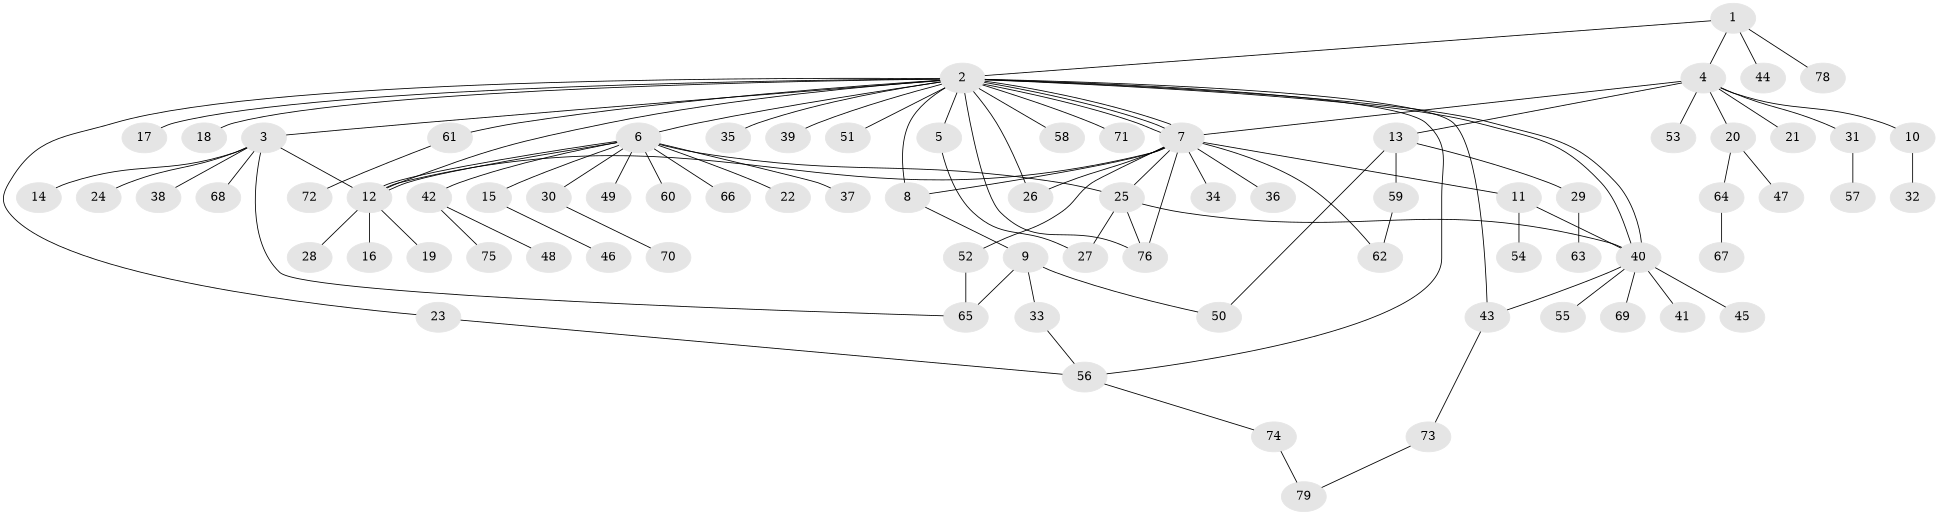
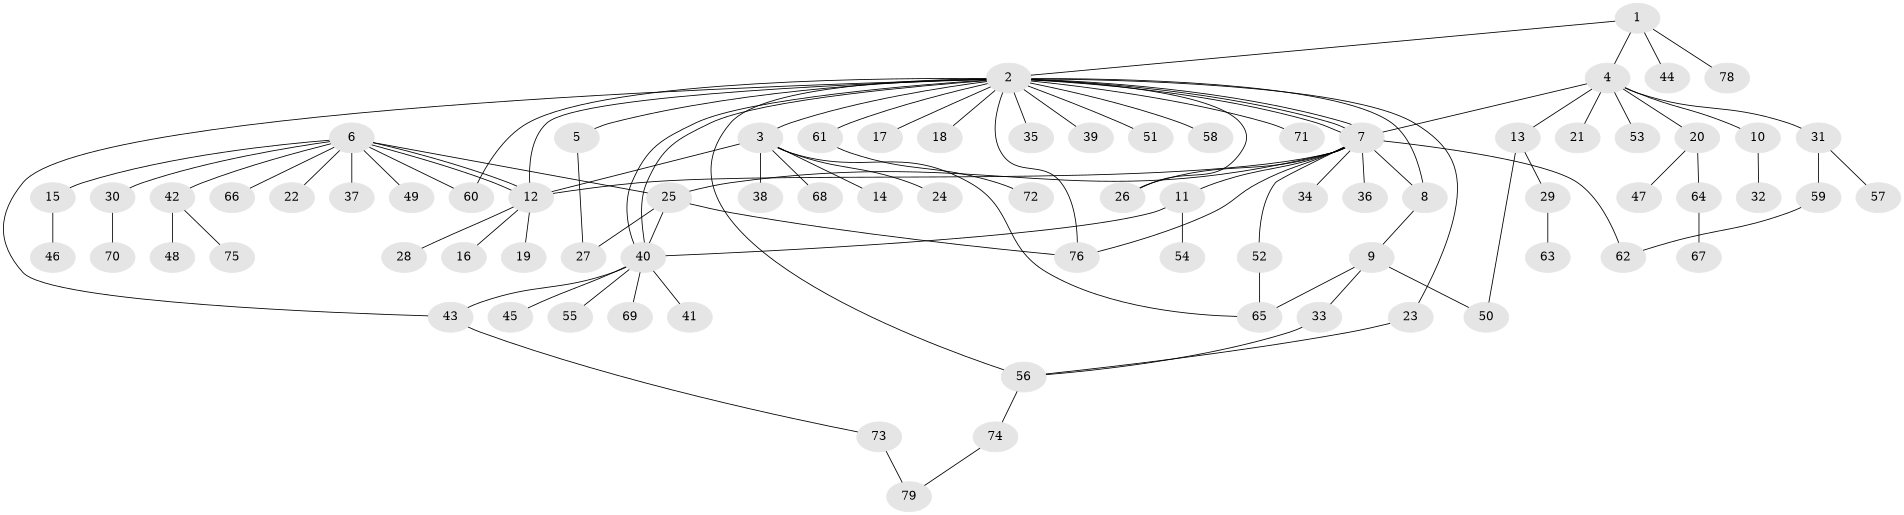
(800, 104) -> (594, 103)
(1396, 168) -> (1819, 168)
